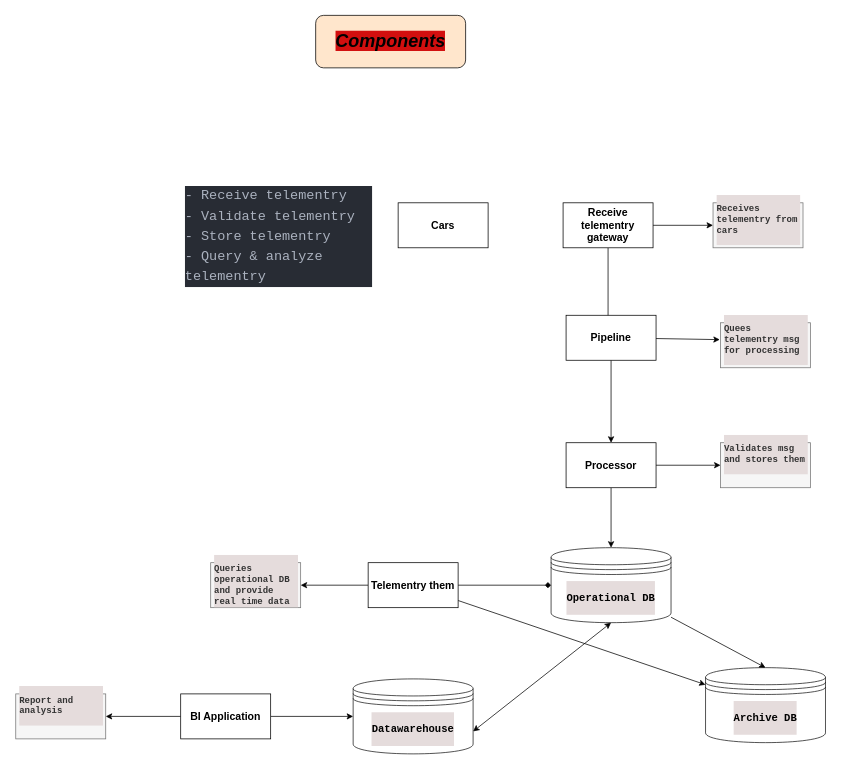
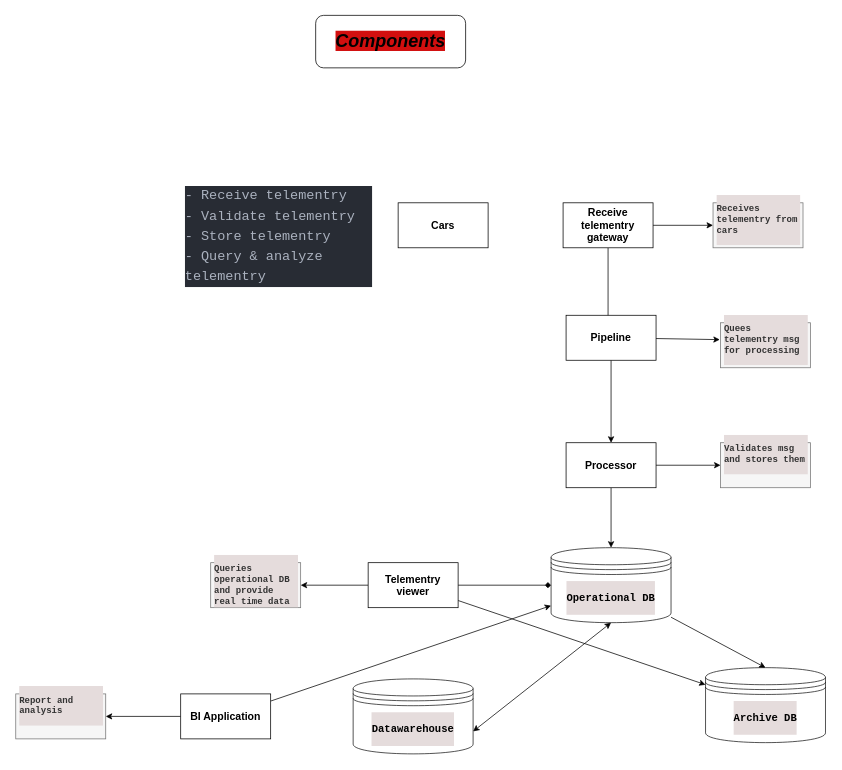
(390, 42) -> (390, 42)
(413, 585) -> (413, 585)
(309, 717) -> (408, 654)
